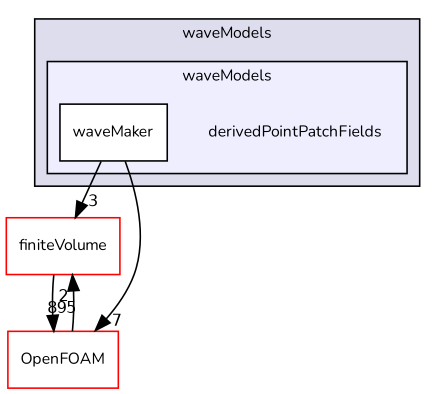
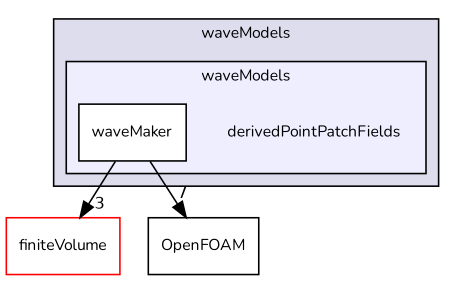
(53, 295) -> none
(74, 311) -> none
(63, 360) -> (204, 246)
